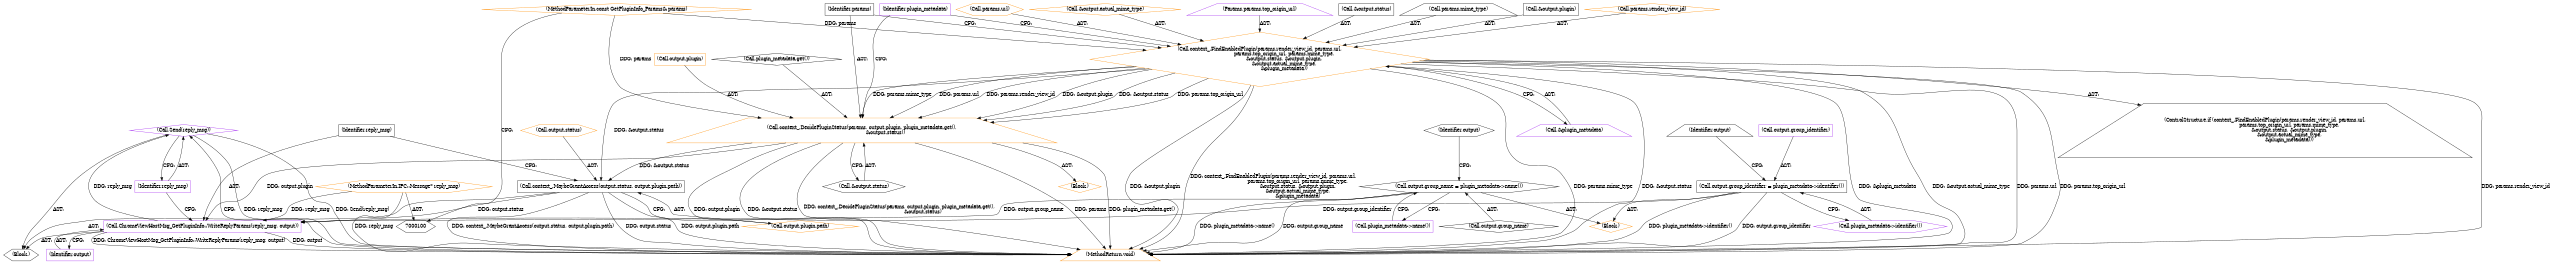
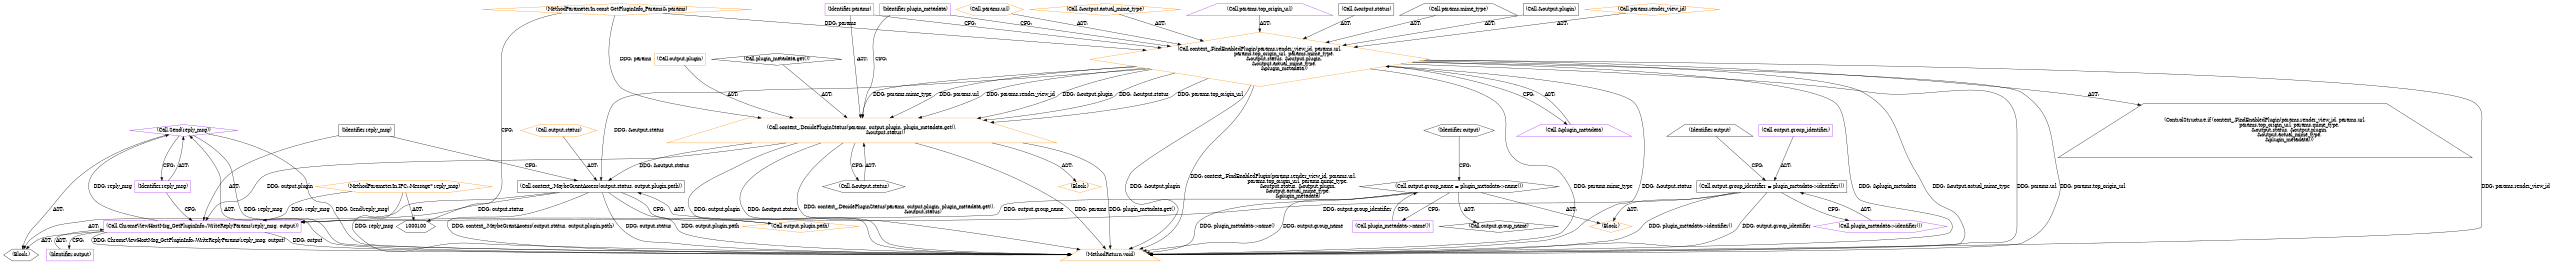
(849, 10) -> (849, 10)
(1260, 10) -> (1260, 10)
(1481, 208) -> (1461, 210)
(230, 210) -> (230, 210)
(416, 226) -> (416, 226)
